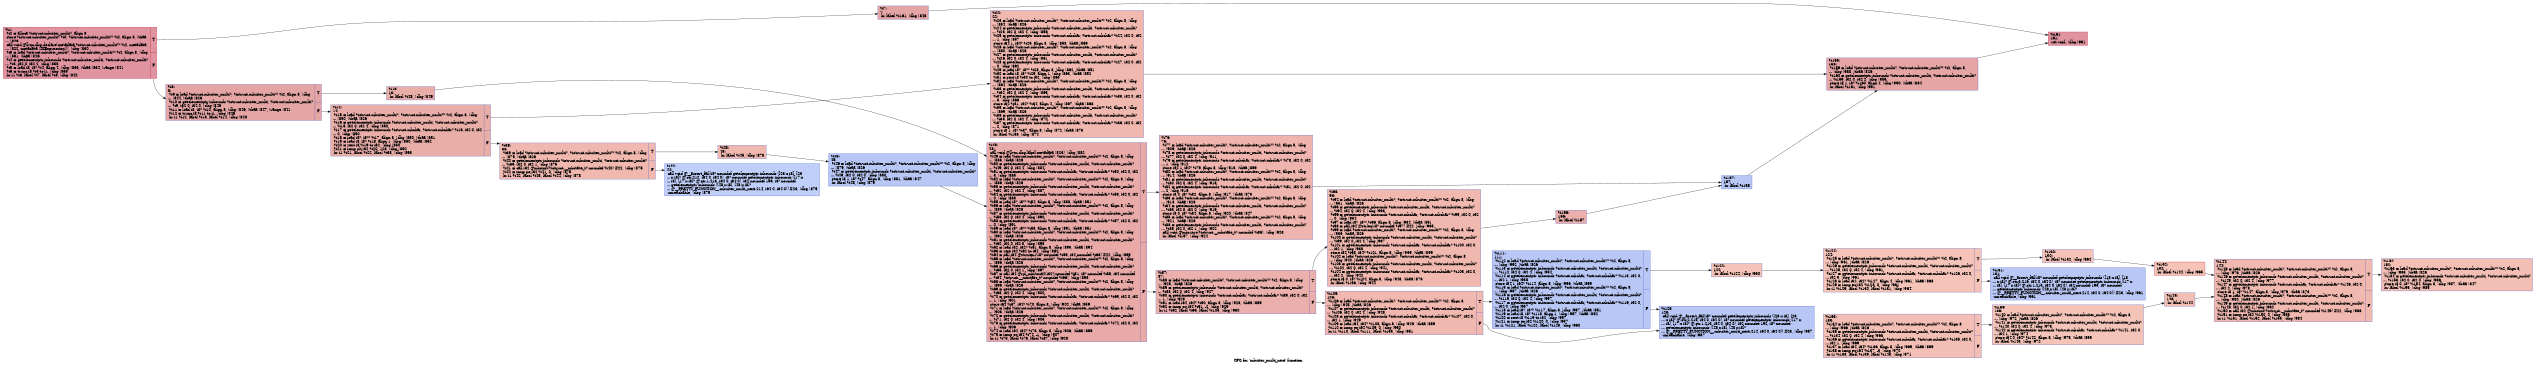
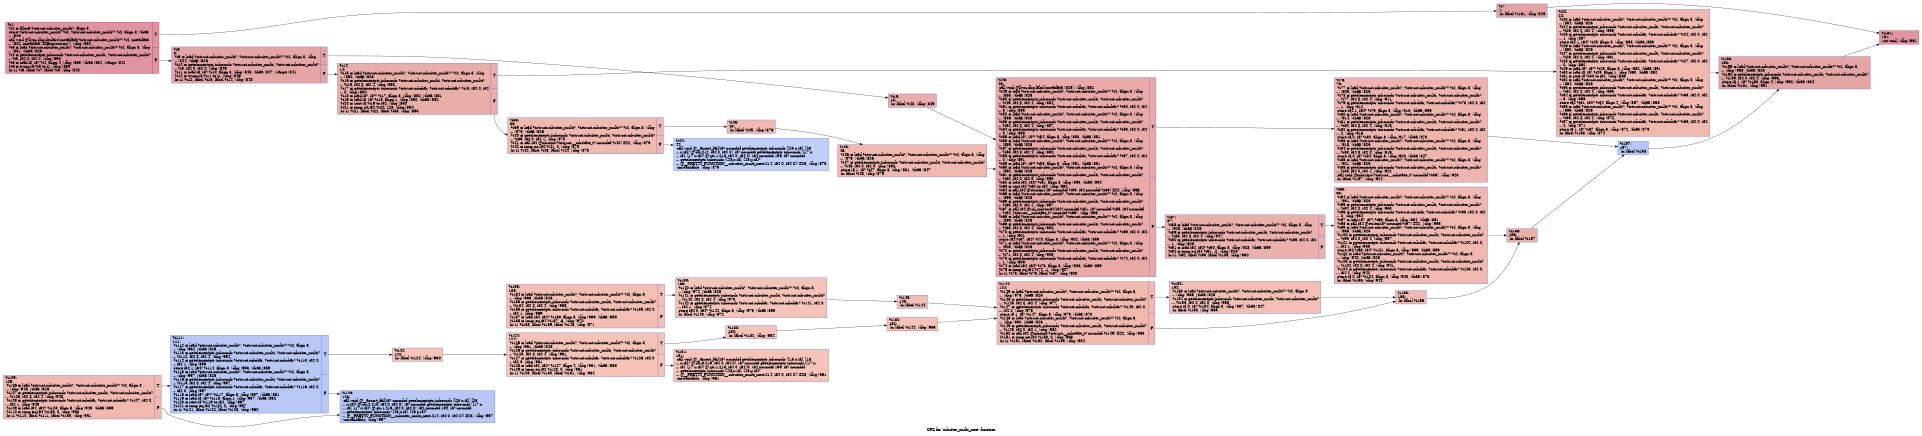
(903, 170) -> (912, 161)
(2068, 284) -> (751, 366)
none -> (1411, 297)
(1319, 303) -> none
